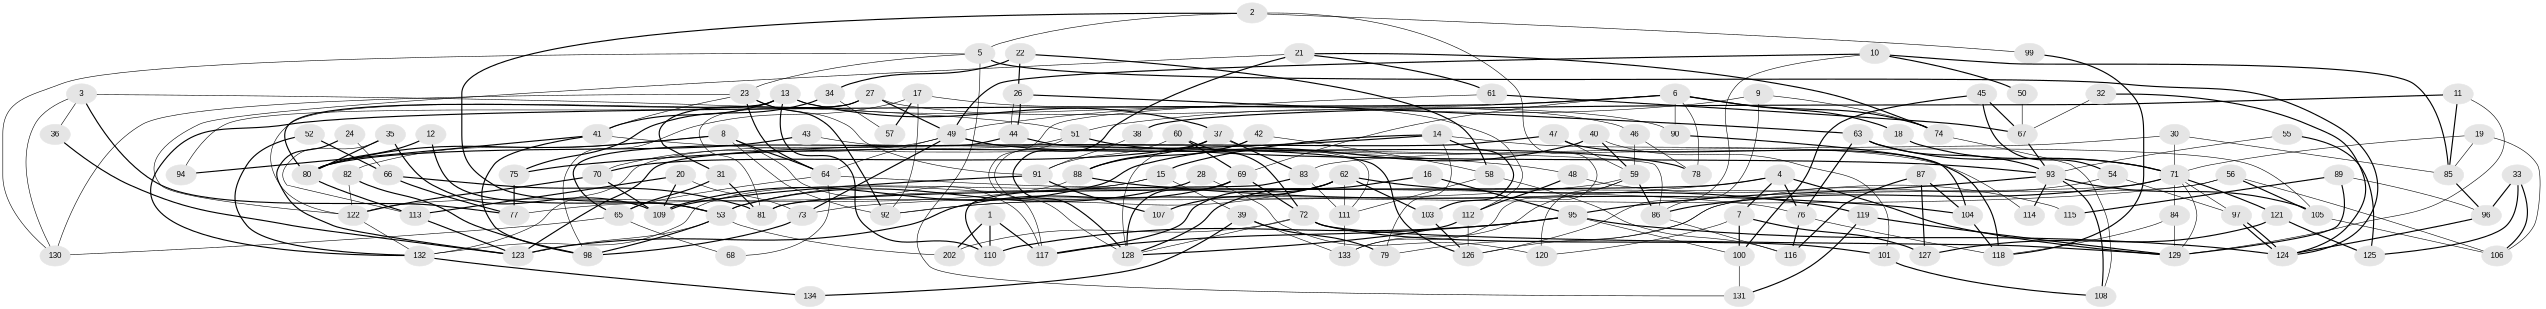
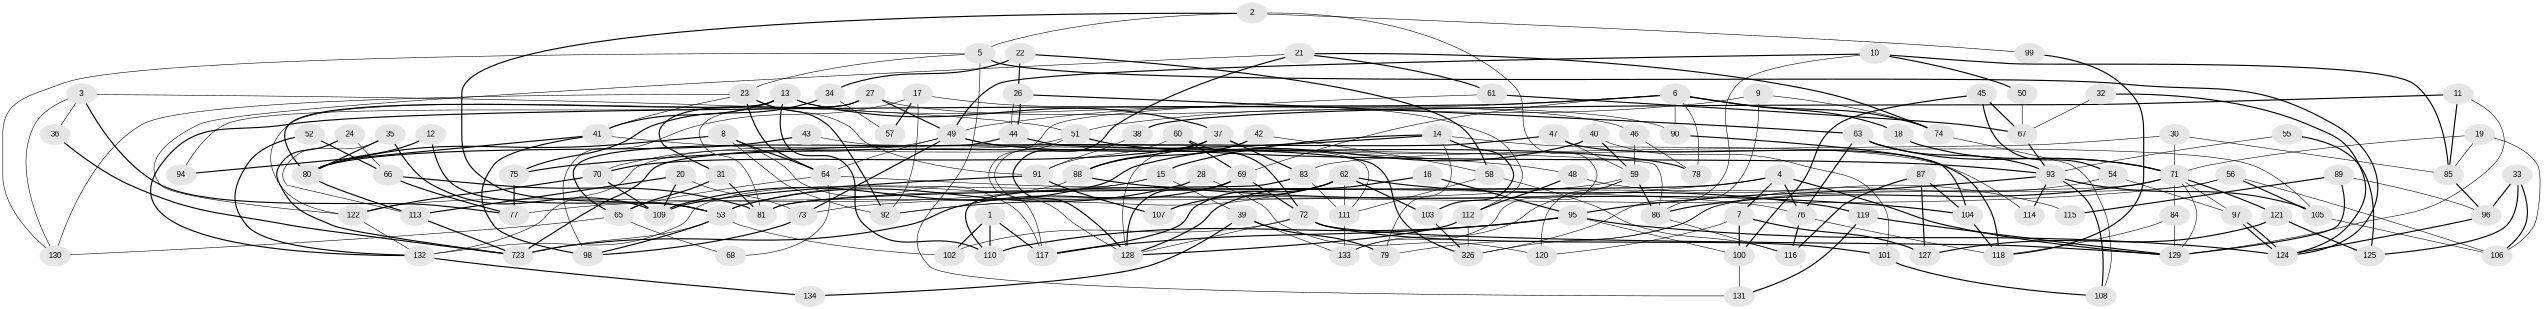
(348, 175) -> none
(518, 256) -> (518, 256)
(950, 256) -> (950, 256)
(1468, 256) -> (1468, 256)
